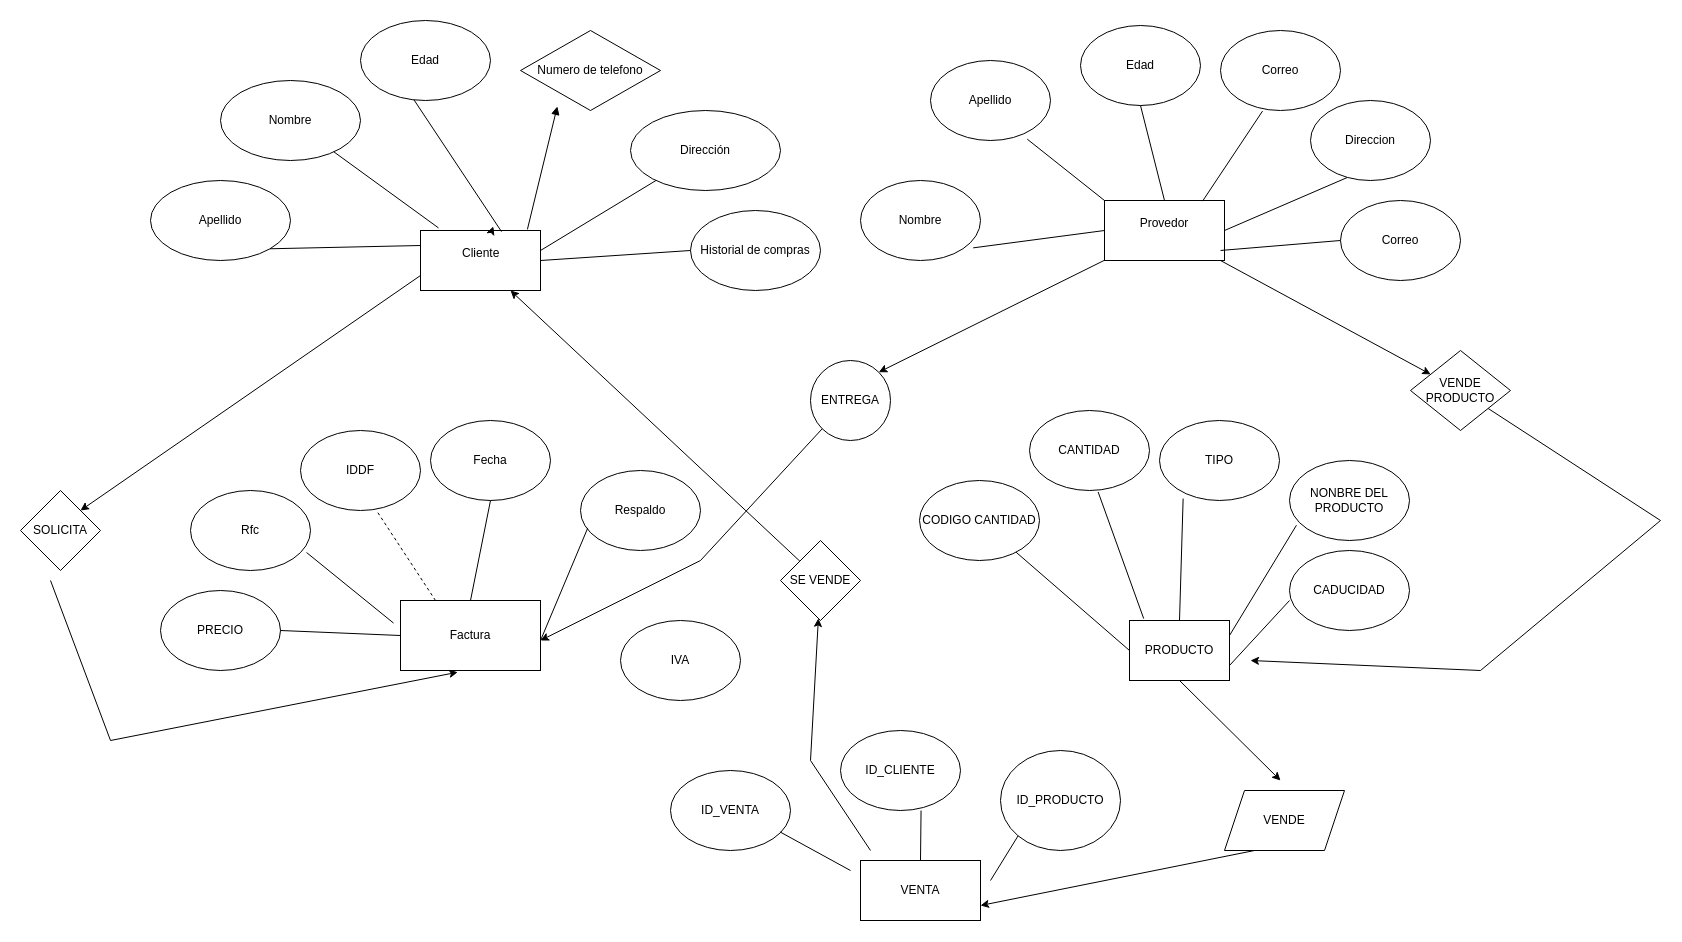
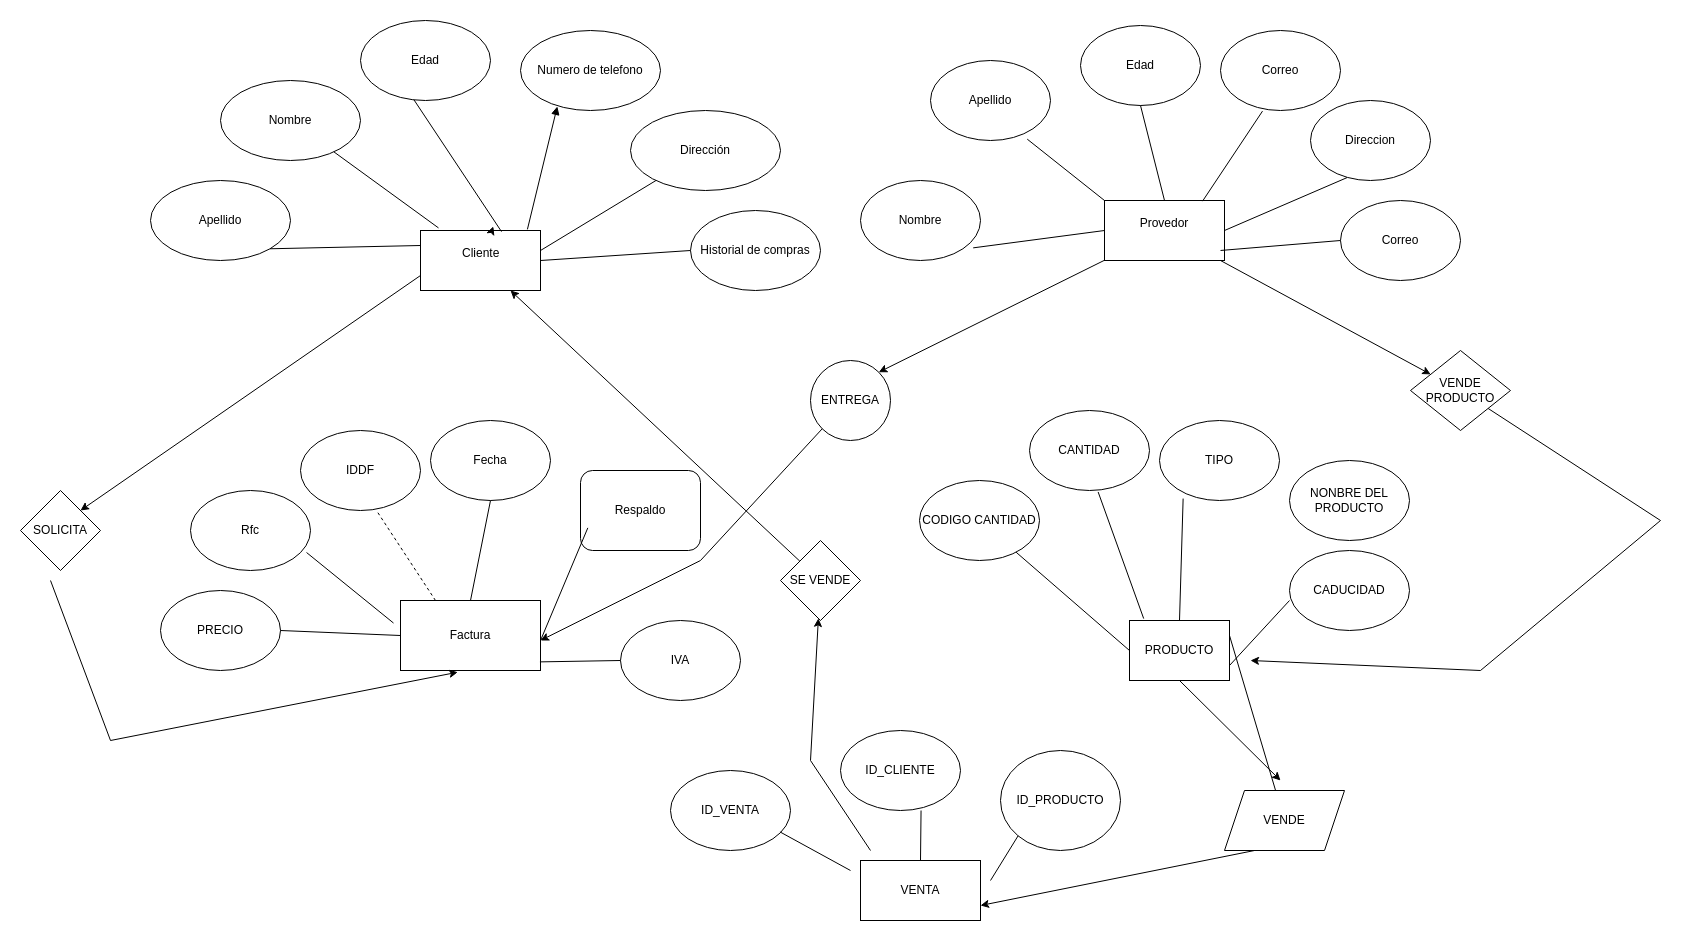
(591, 71) -> (591, 71)
(641, 511) -> (641, 511)
(1263, 581) -> (1249, 701)
none -> (580, 661)
